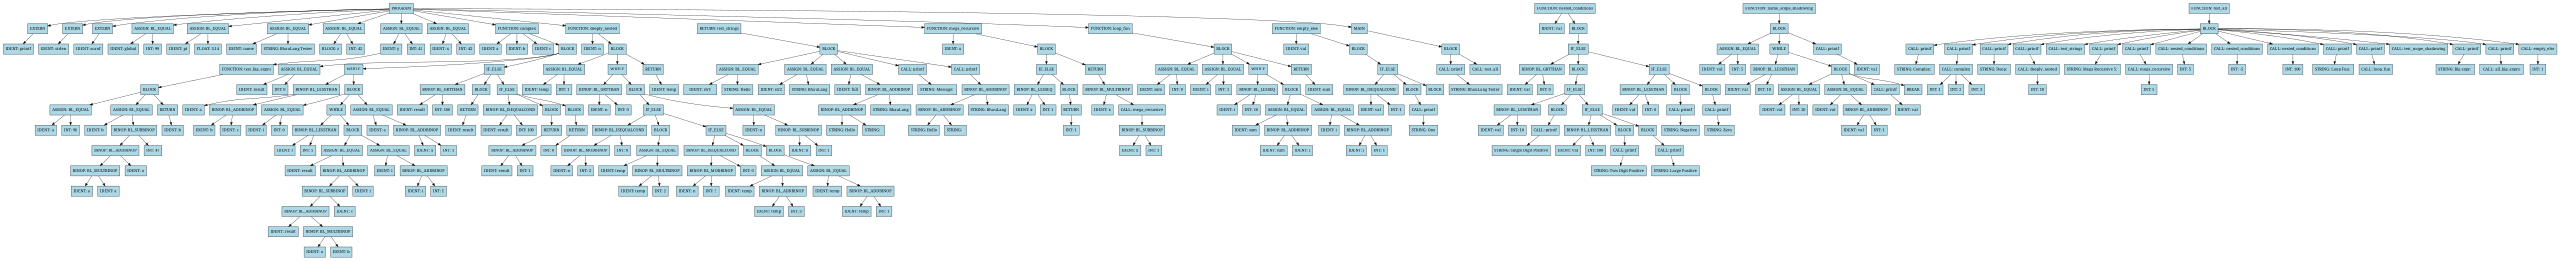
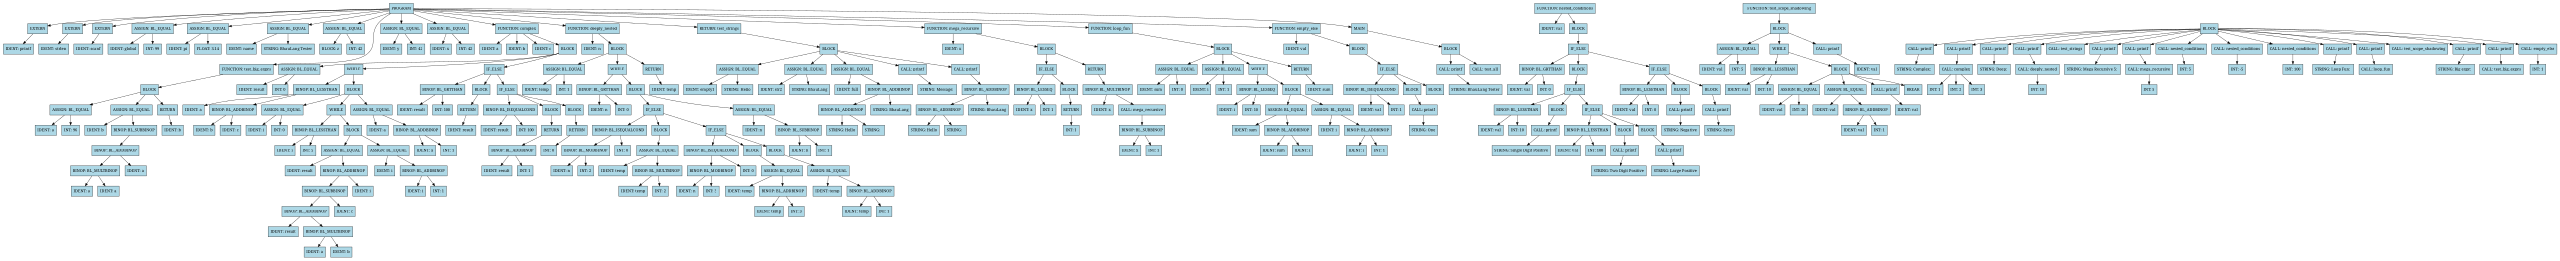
(1779, 8) -> (1779, 8)
(2209, 8) -> none
none -> (841, 17)
none -> (554, 18)
(329, 60) -> (347, 61)
(2502, 69) -> (2502, 69)
(700, 90) -> (700, 90)
(153, 151) -> none
